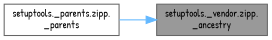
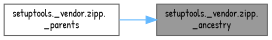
(62, 20) -> (62, 20)
